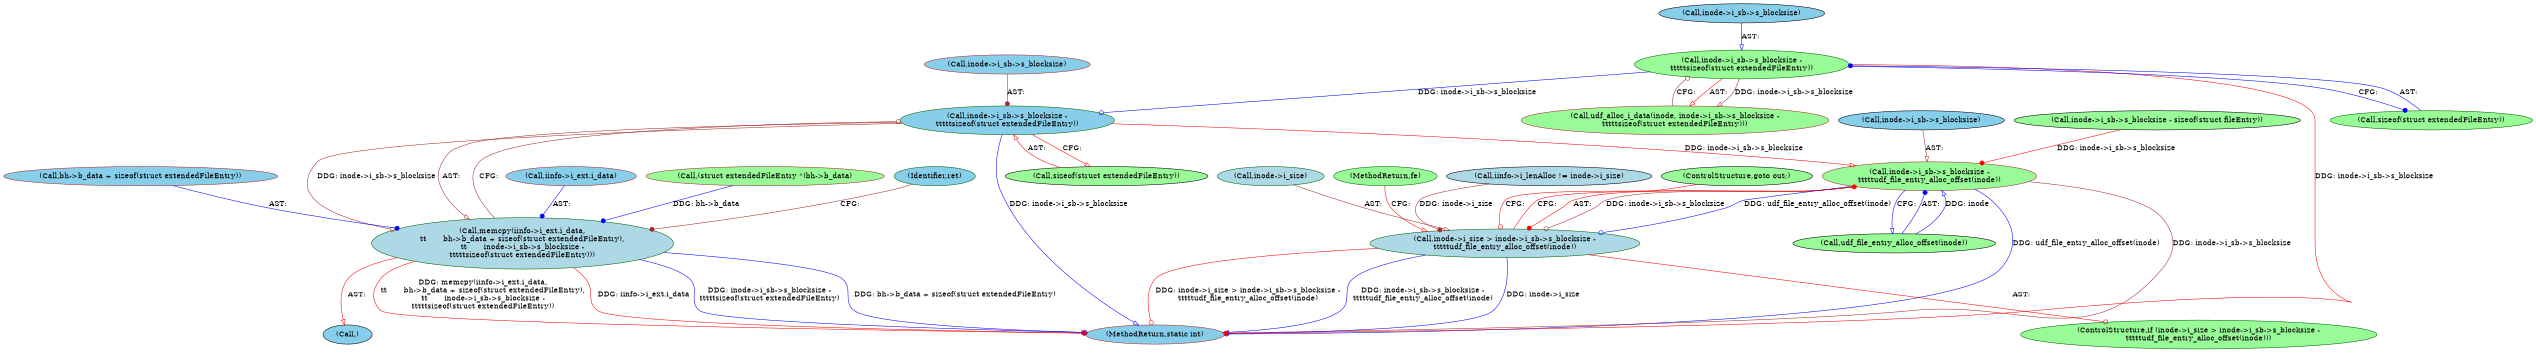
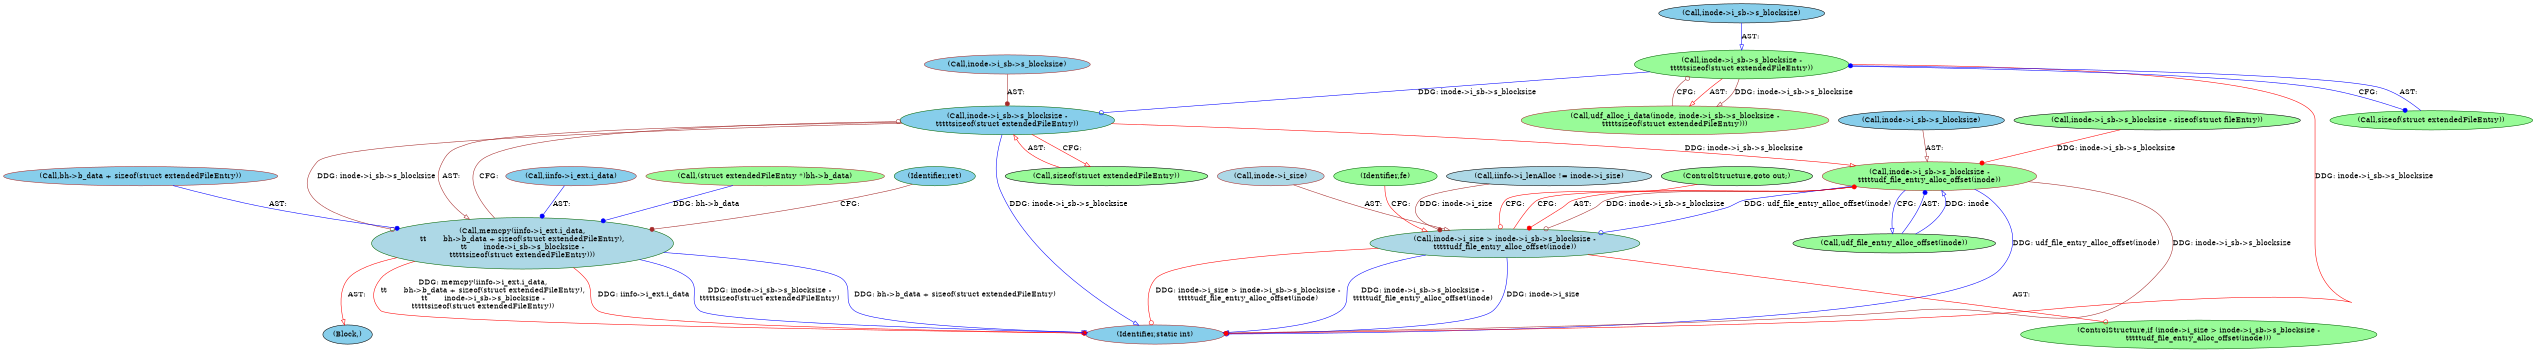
(1271, 176) -> (1271, 176)
(1385, 176) -> (1385, 176)
(348, 335) -> (348, 335)
(1155, 335) -> (1155, 335)
